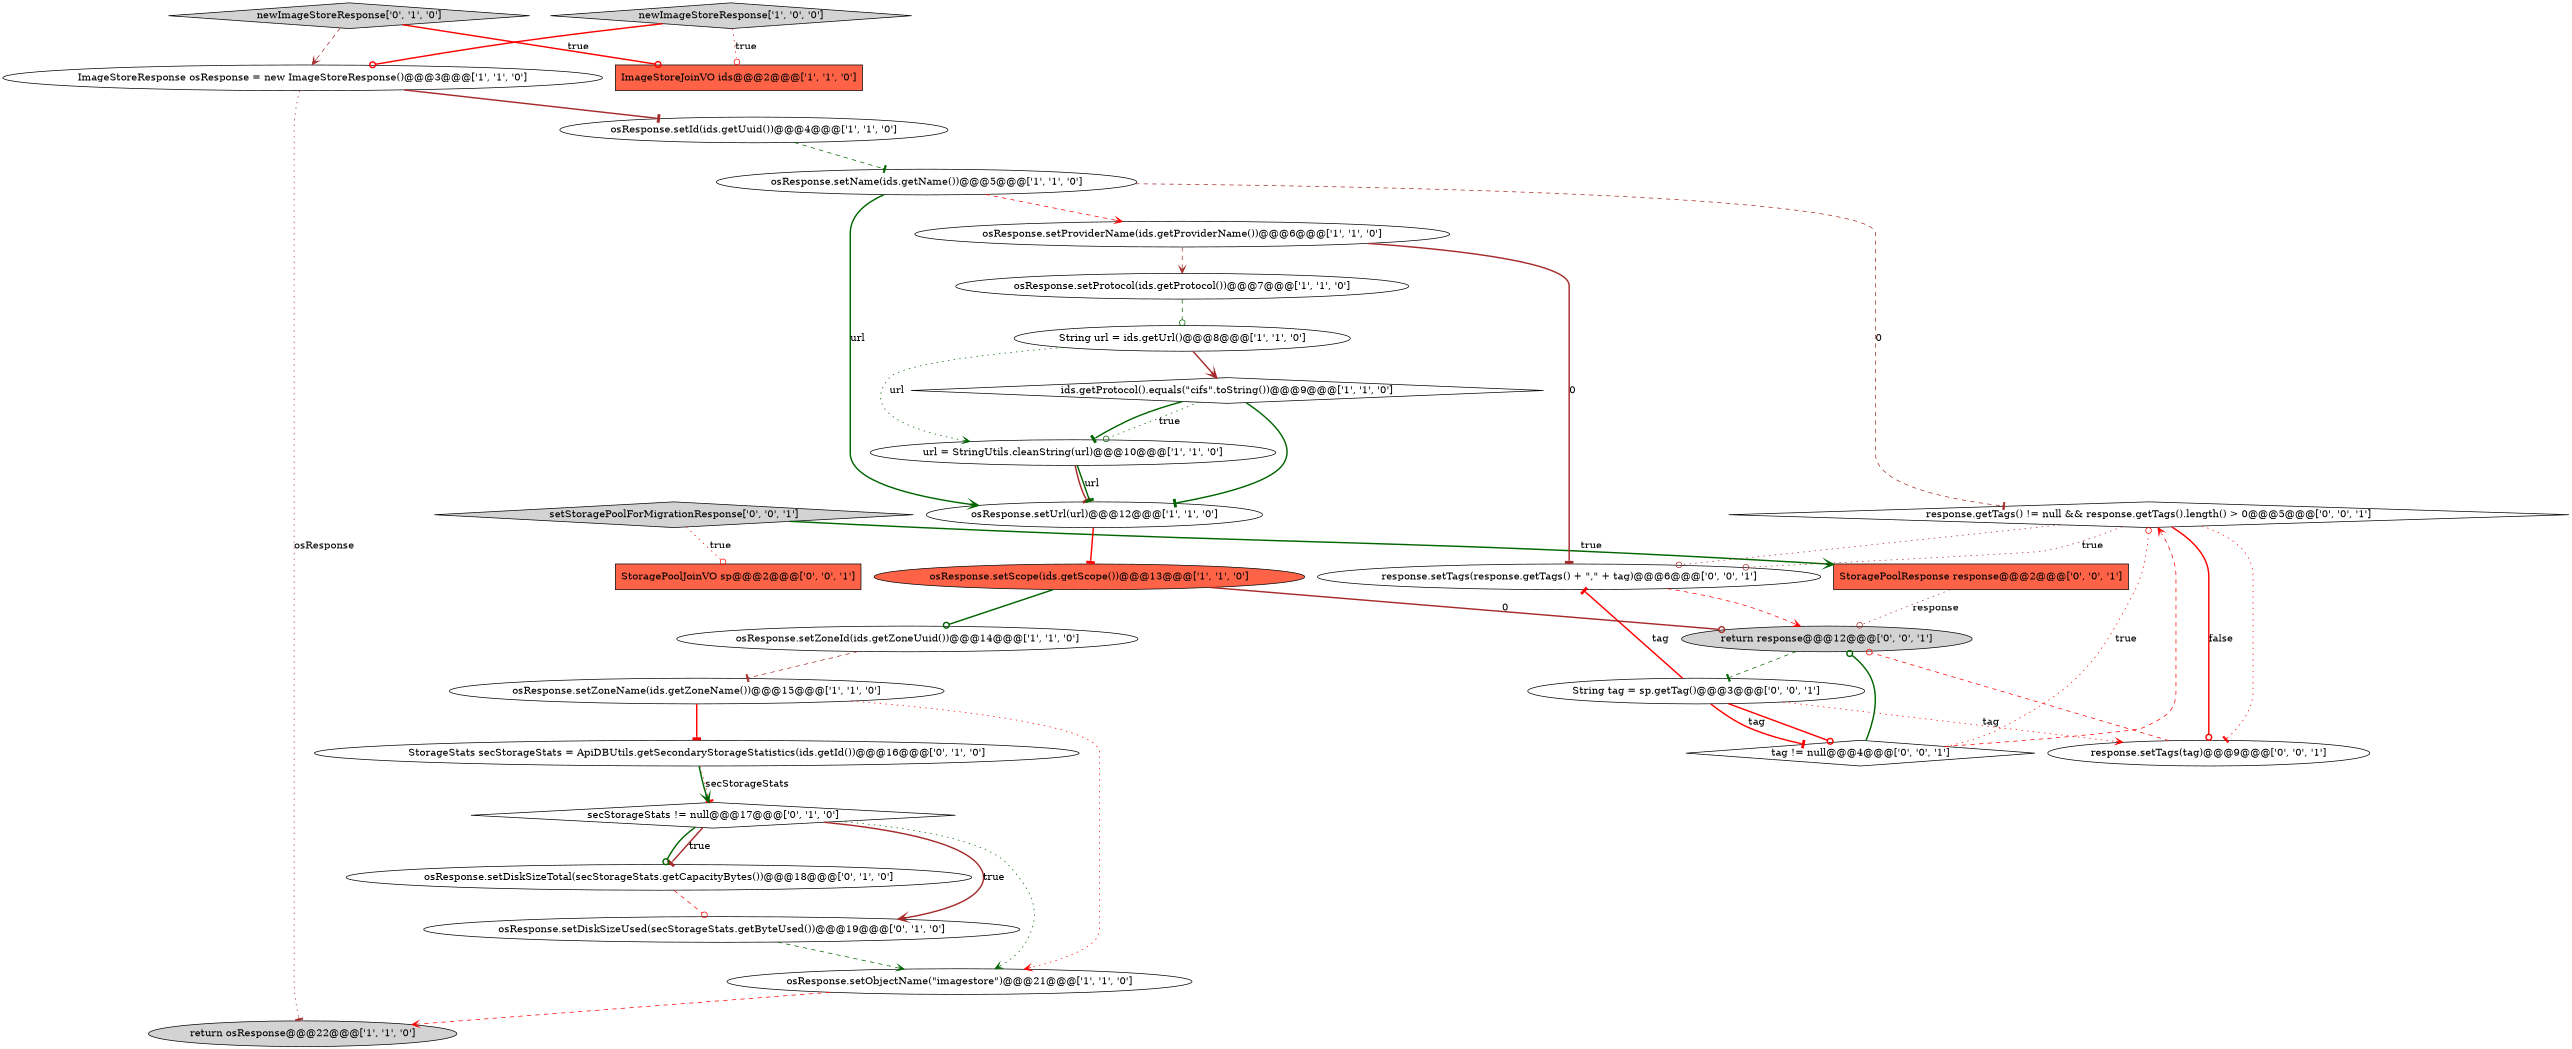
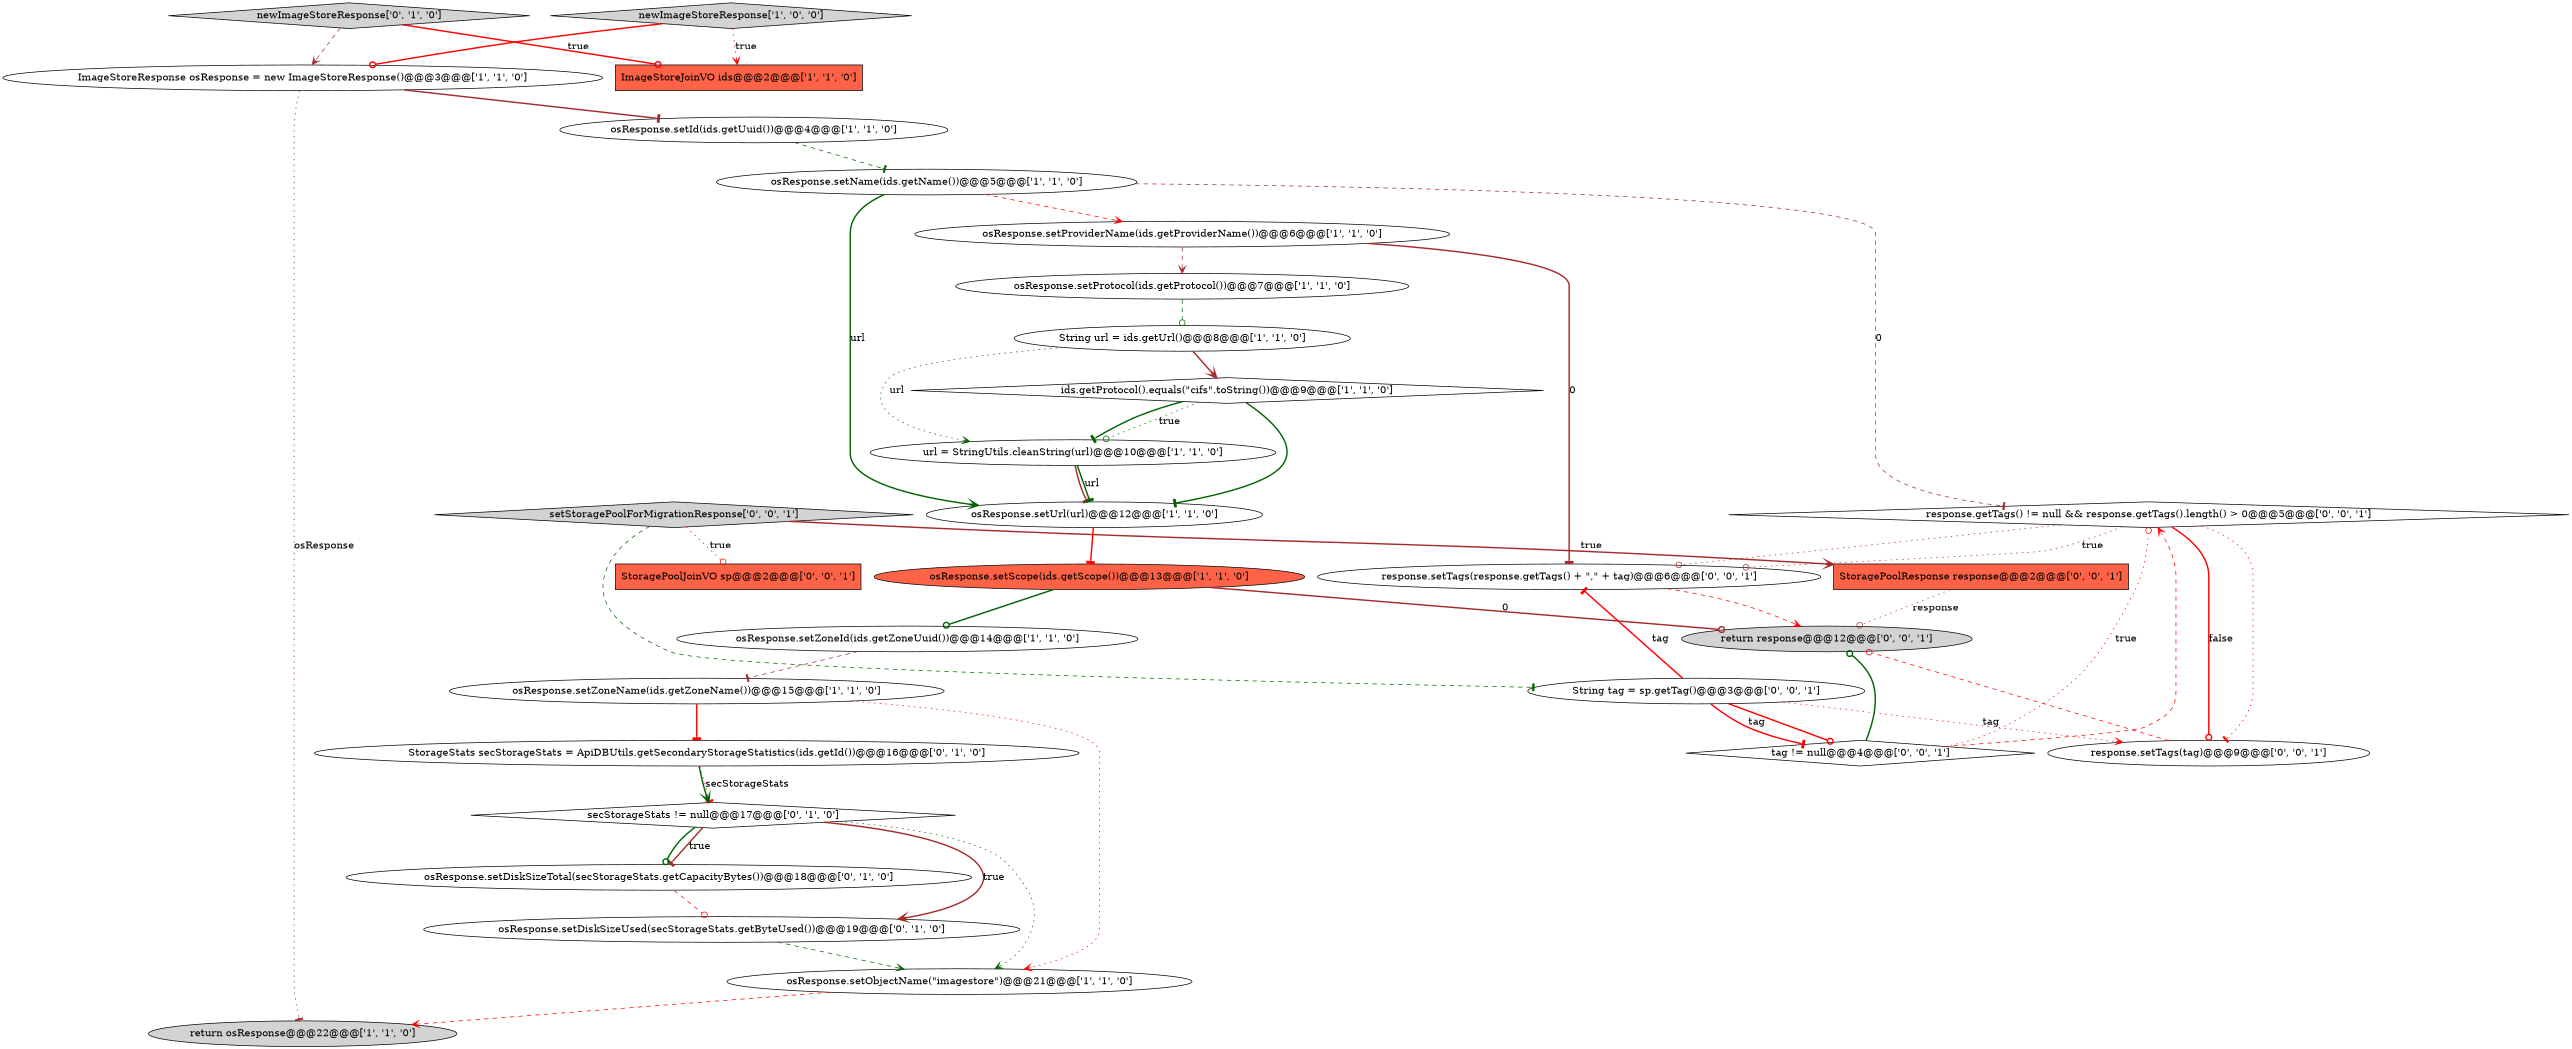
(734, 43) -> (734, 43)
(1308, 542) -> (1308, 542)
(1763, 664) -> (1011, 674)
